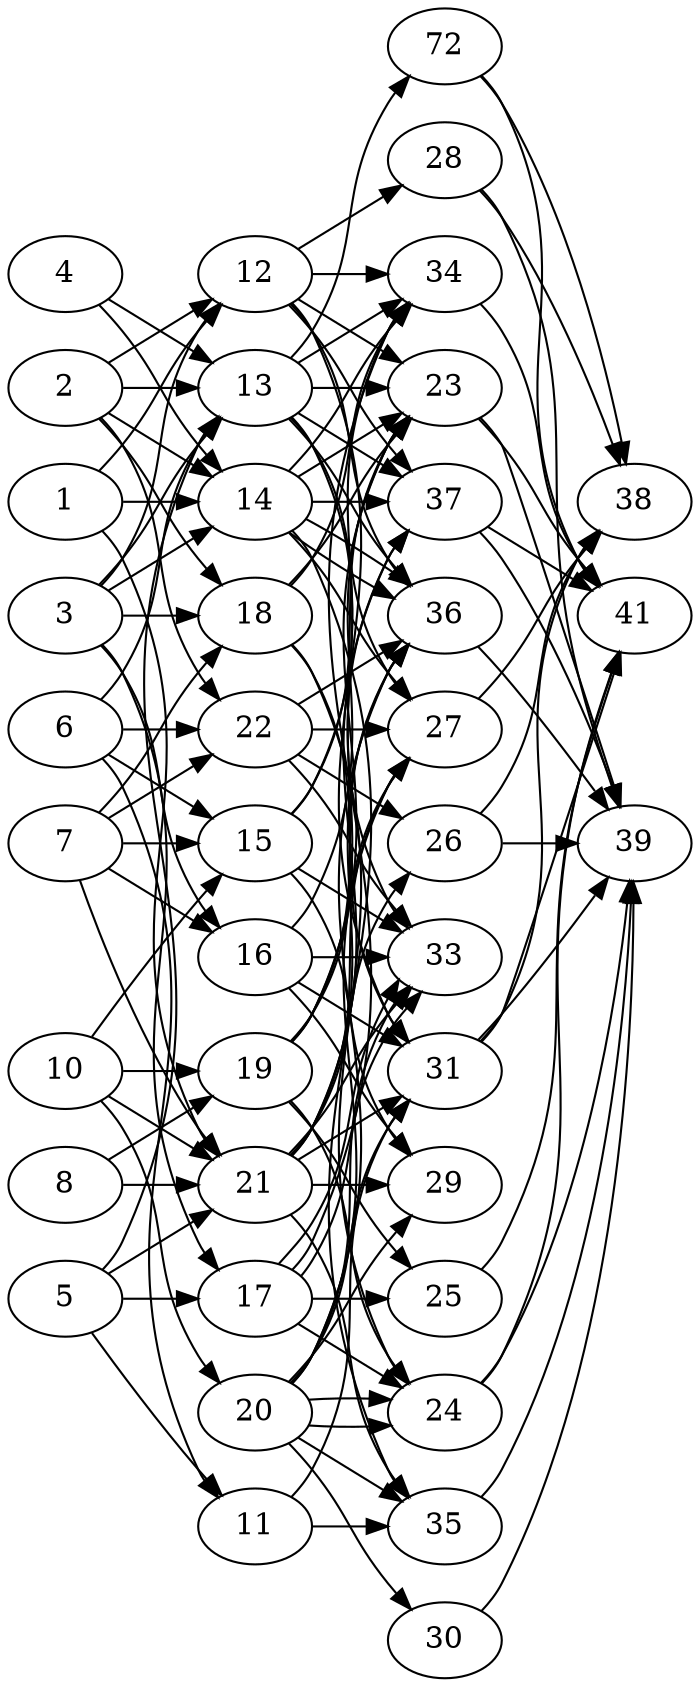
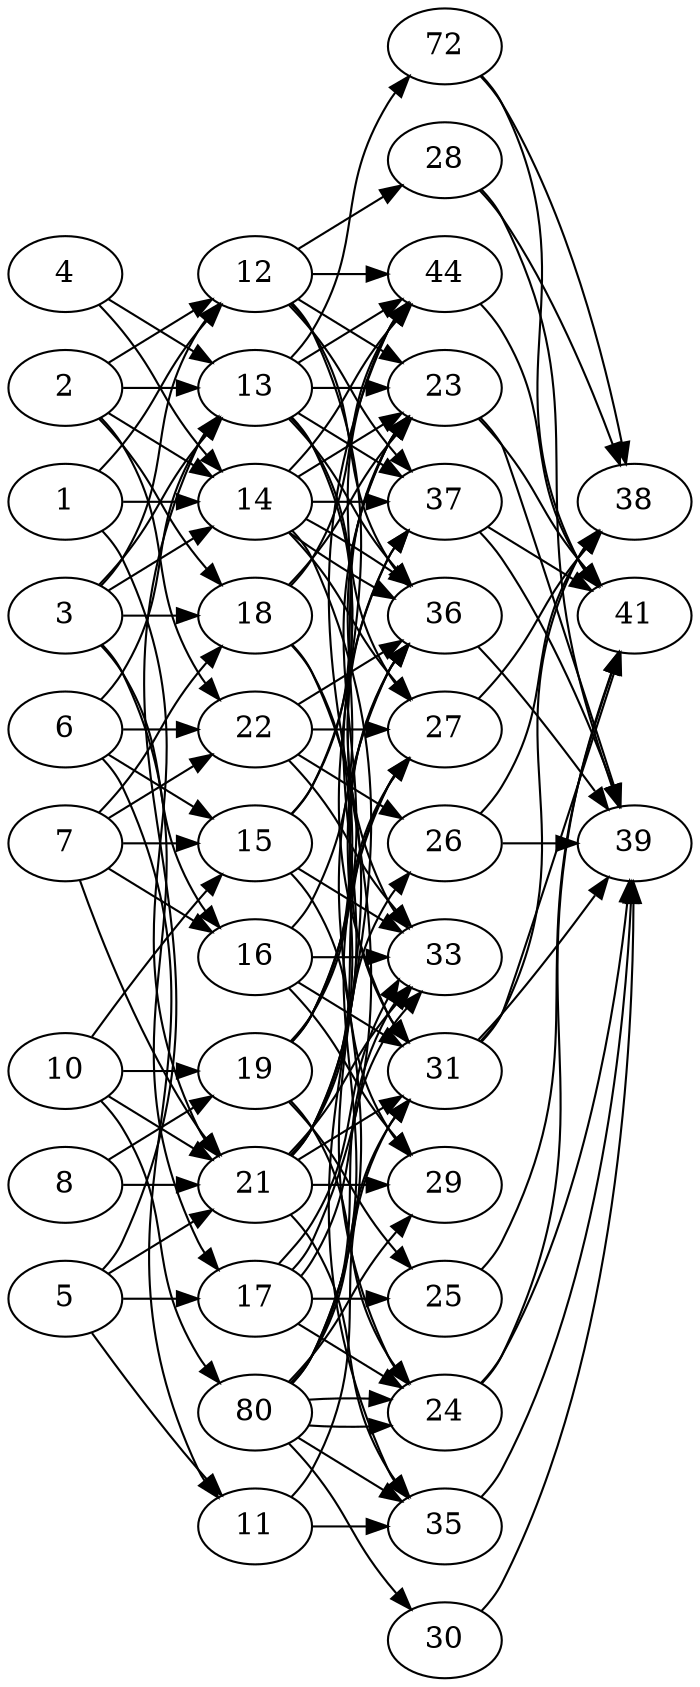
(445, 274) -> (445, 274)
(255, 1413) -> (255, 1413)
